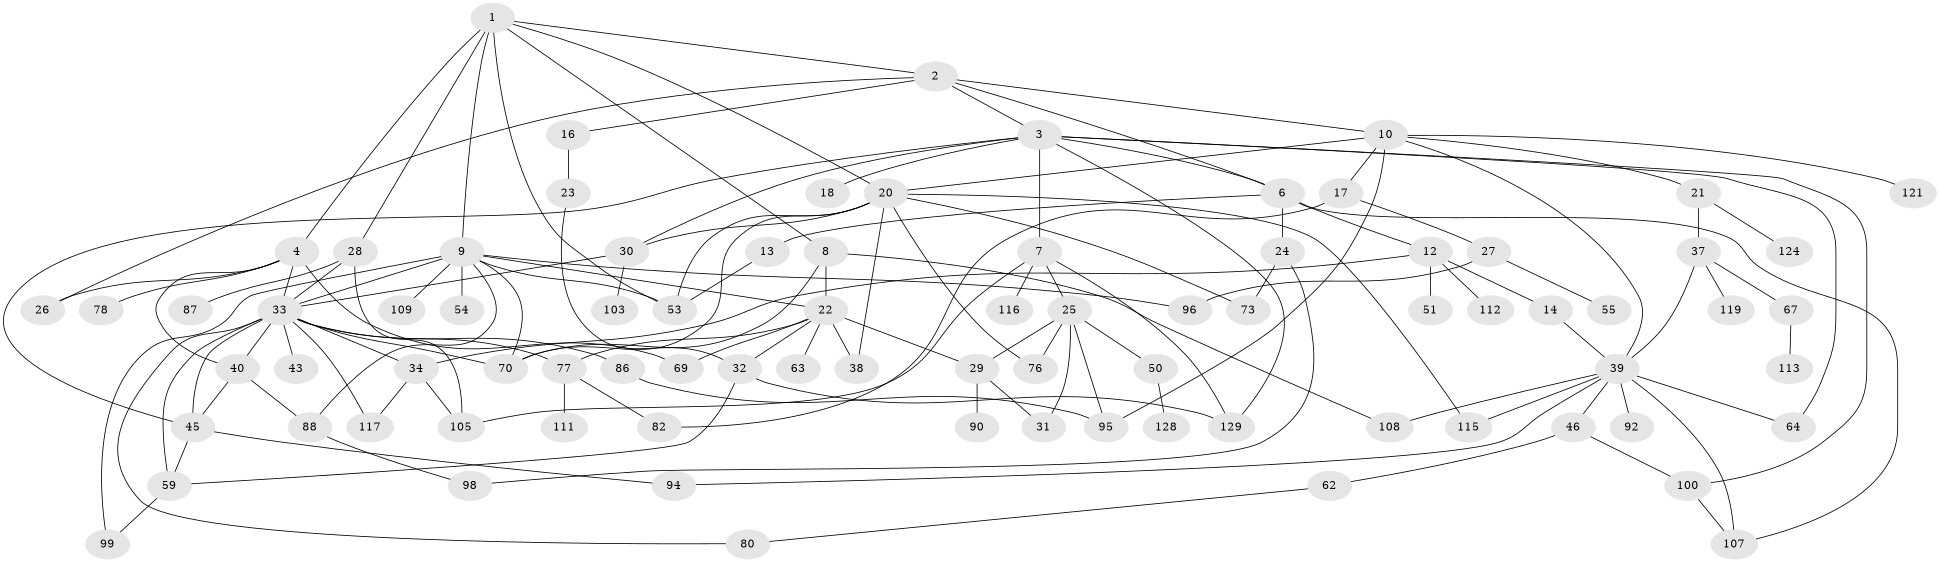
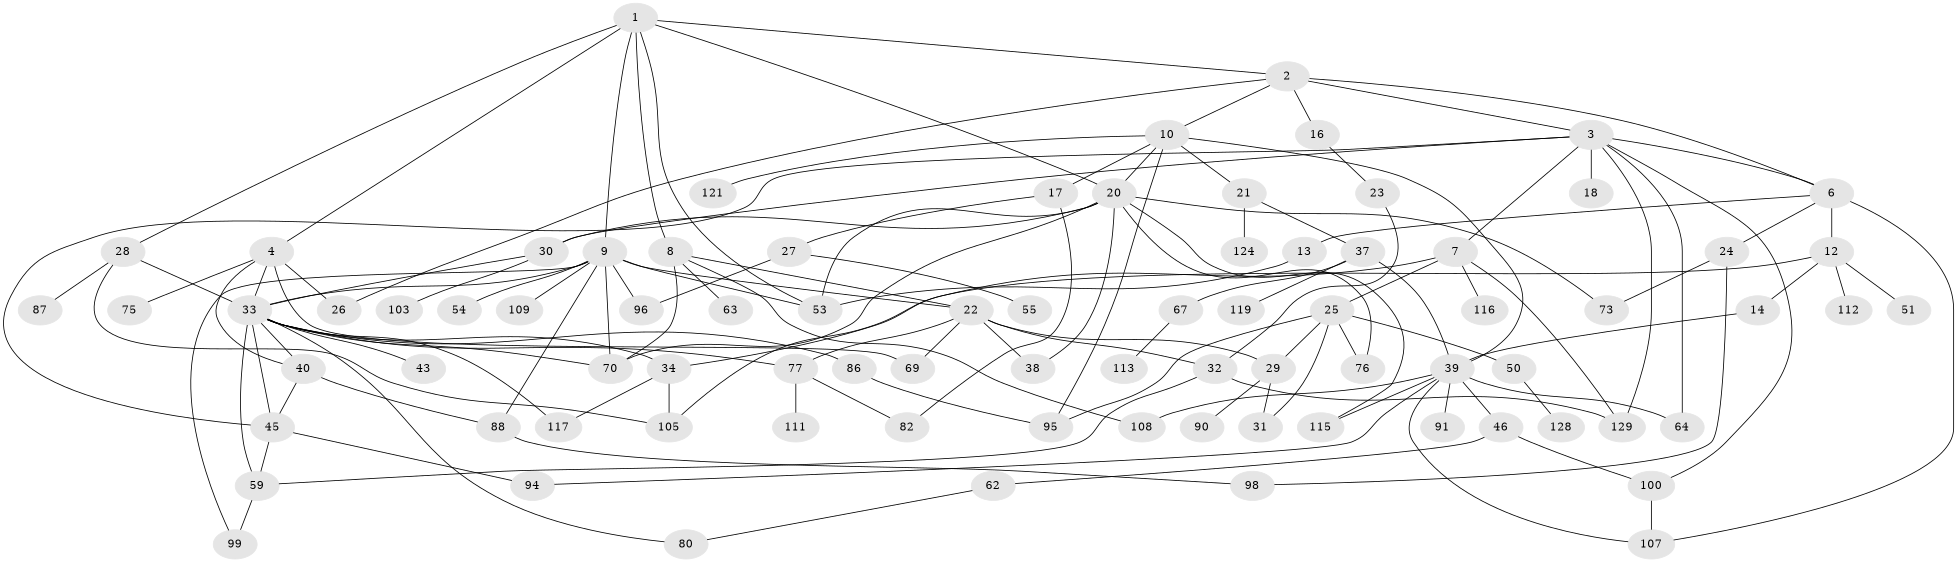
(101, 310) -> (130, 310)
(812, 339) -> (710, 290)
(1632, 427) -> (1443, 427)
